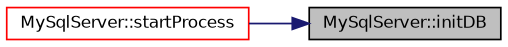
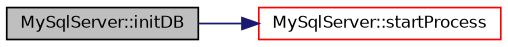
(271, 24) -> (220, 24)
